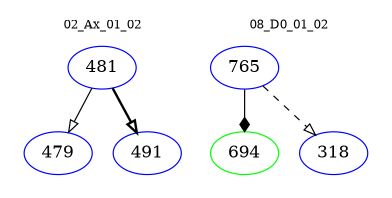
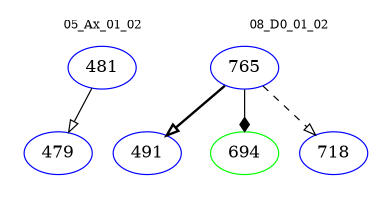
(103, 26) -> (103, 26)
(122, 105) -> (209, 99)
(334, 153) -> (334, 153)
